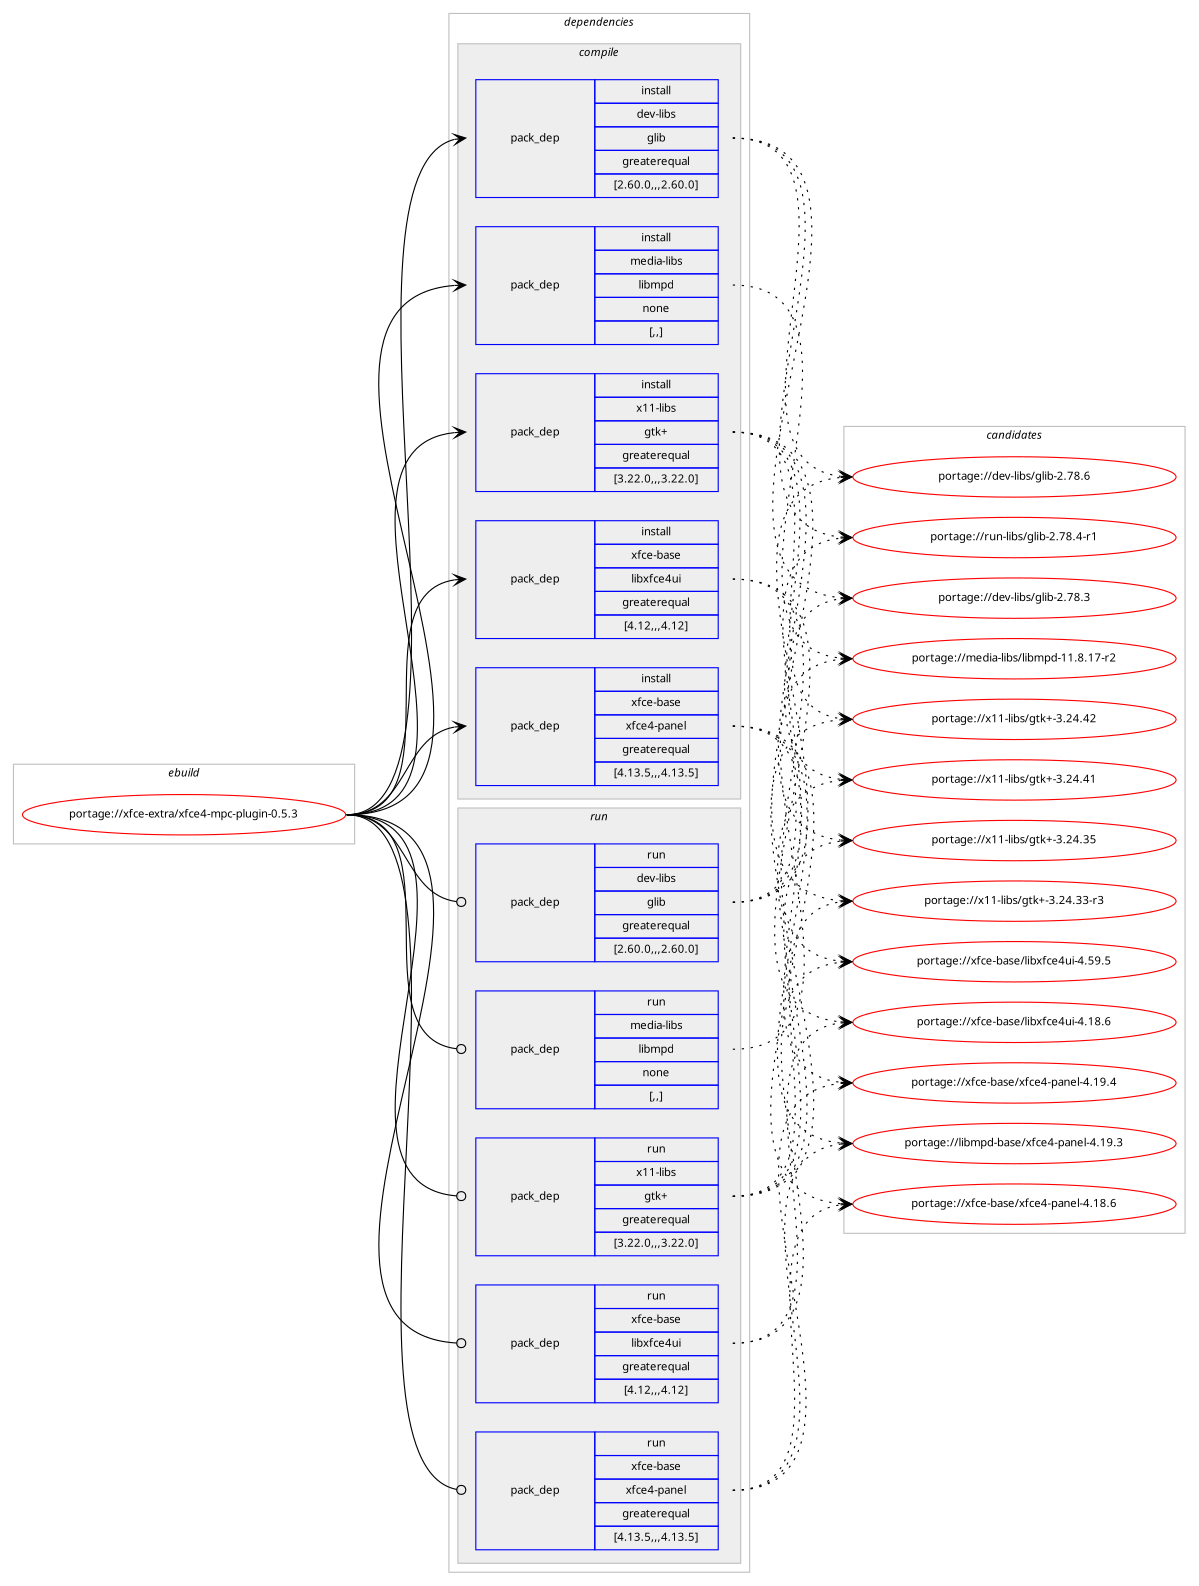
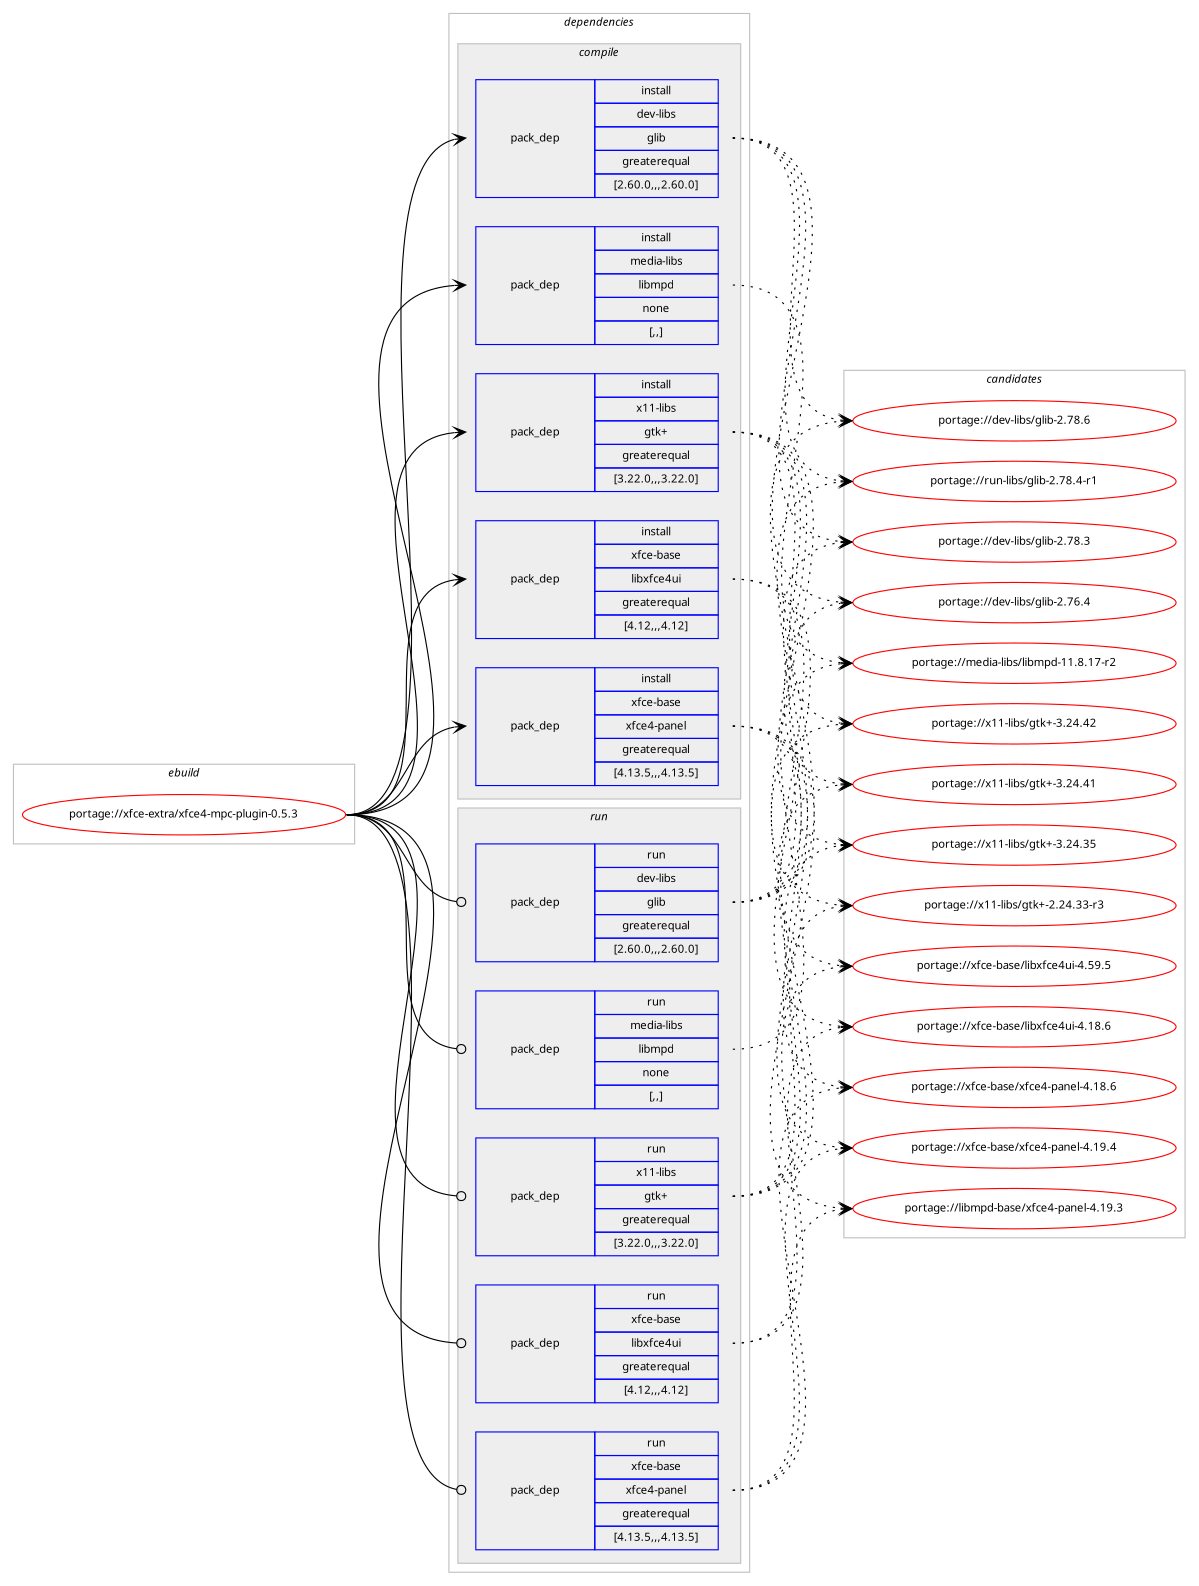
none -> (1014, 603)
(1014, 901) -> (1014, 906)
